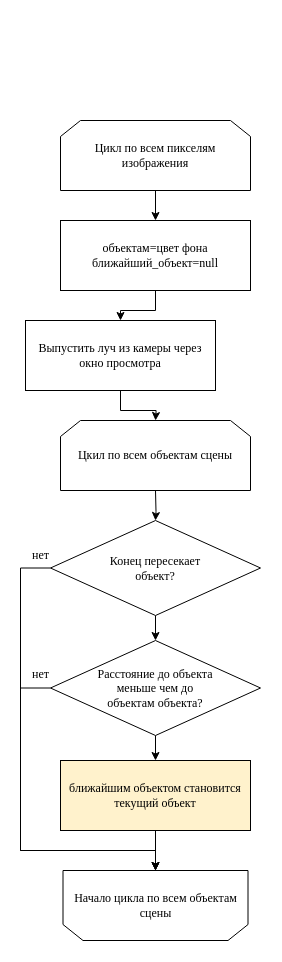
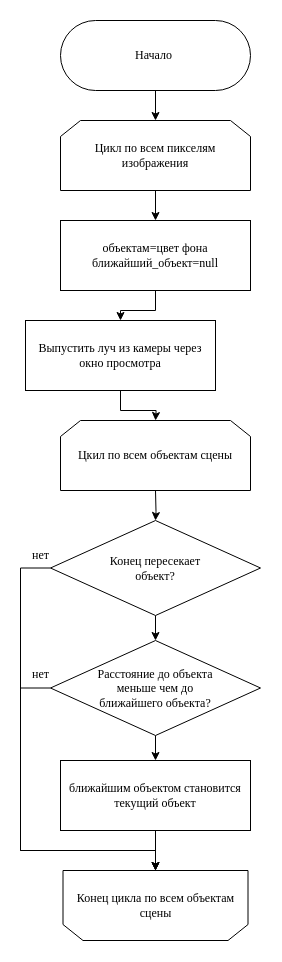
none -> (156, 56)
none -> (156, 110)
(156, 689) -> (156, 689)
(156, 796) -> (156, 796)
(156, 906) -> (156, 906)
